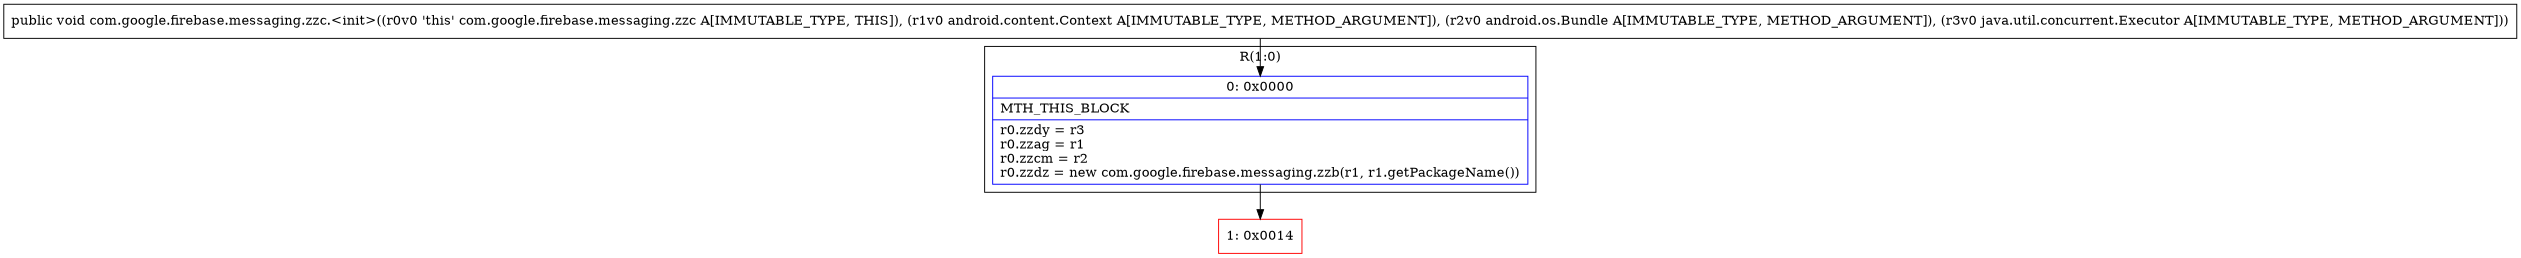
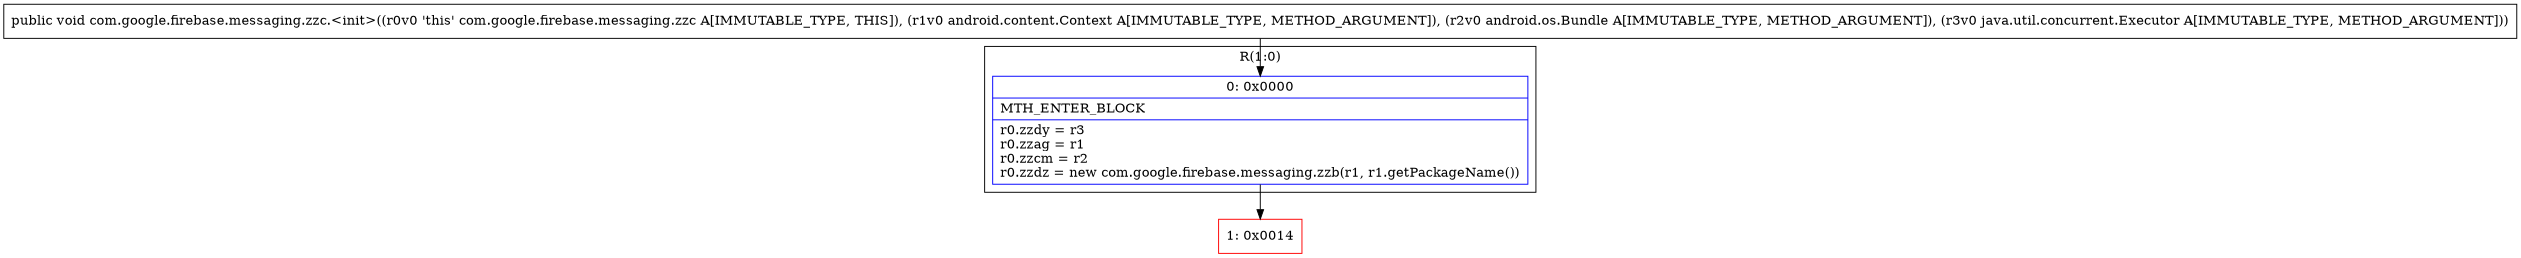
(1065, 108) -> (1073, 108)
